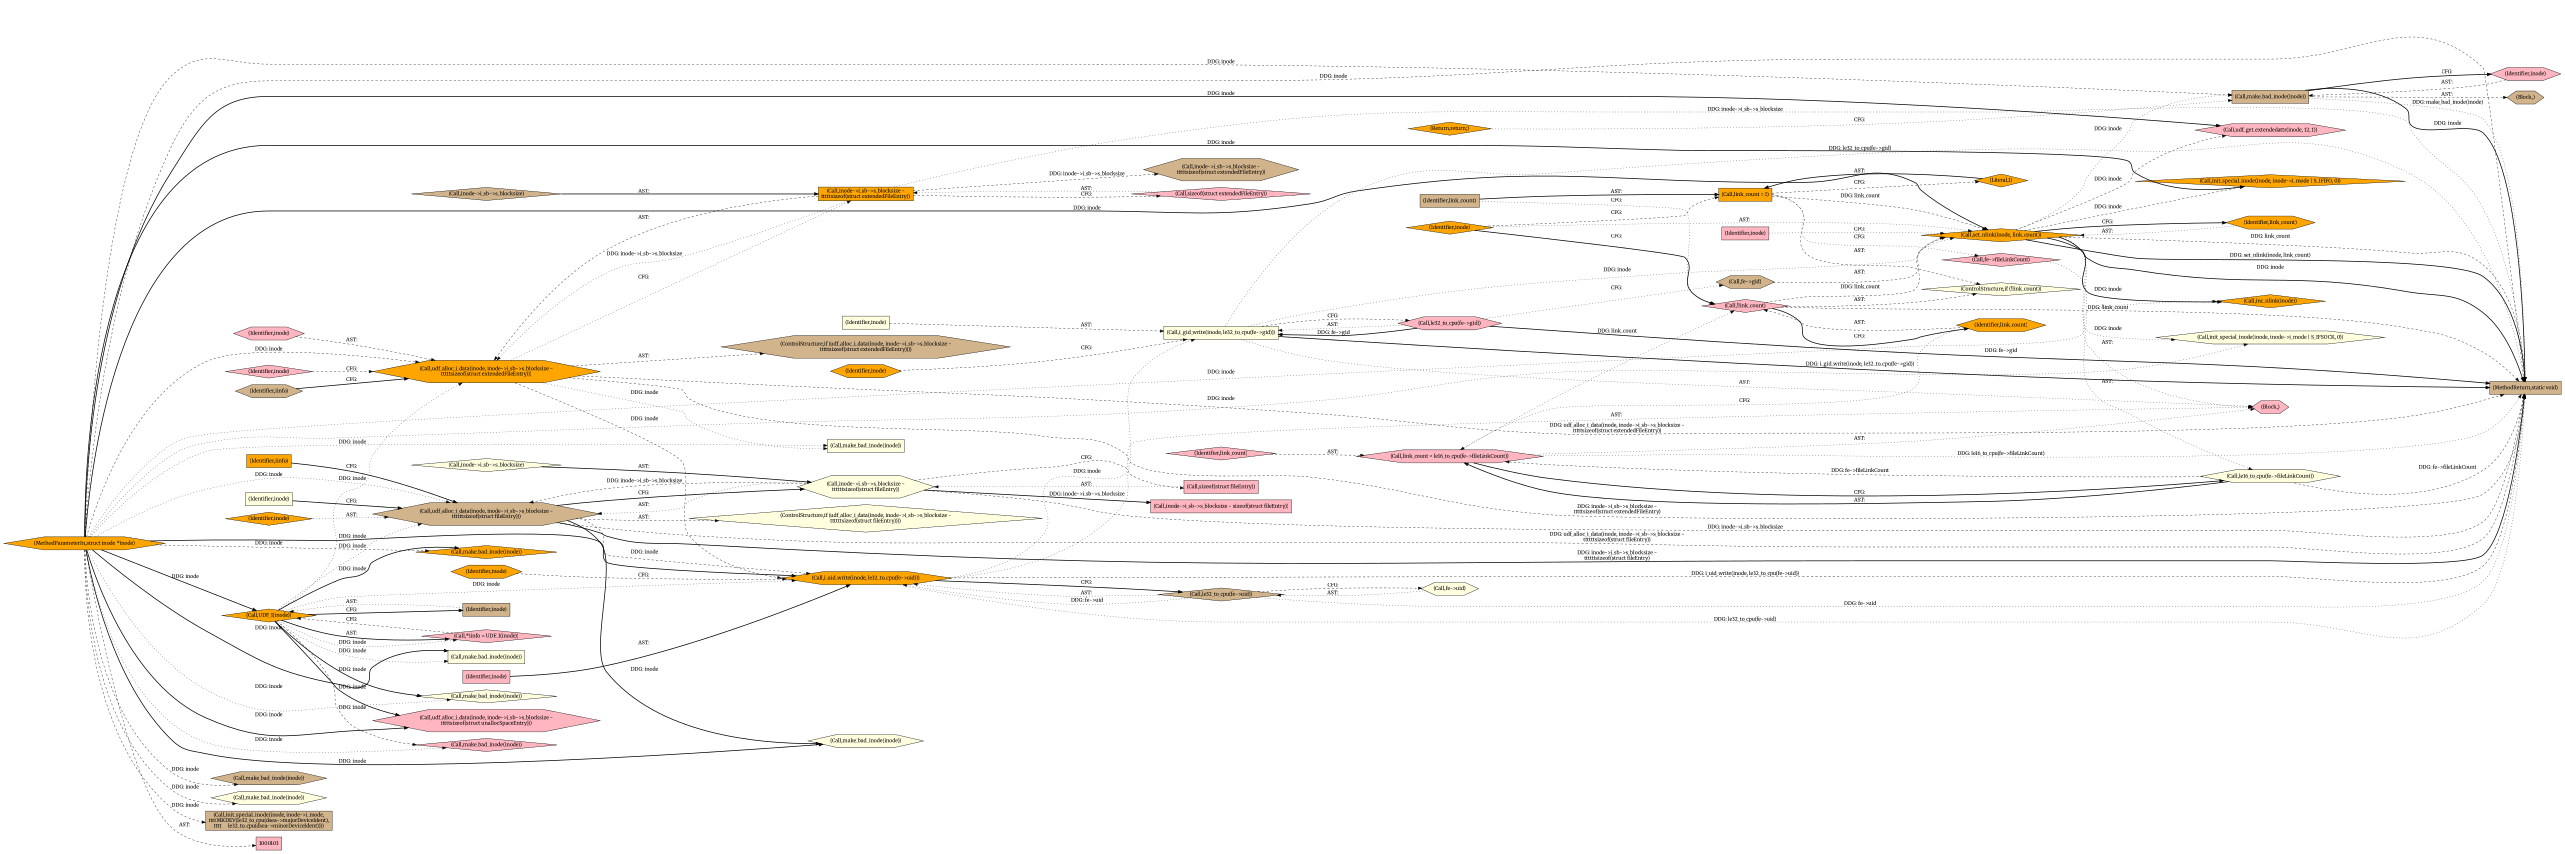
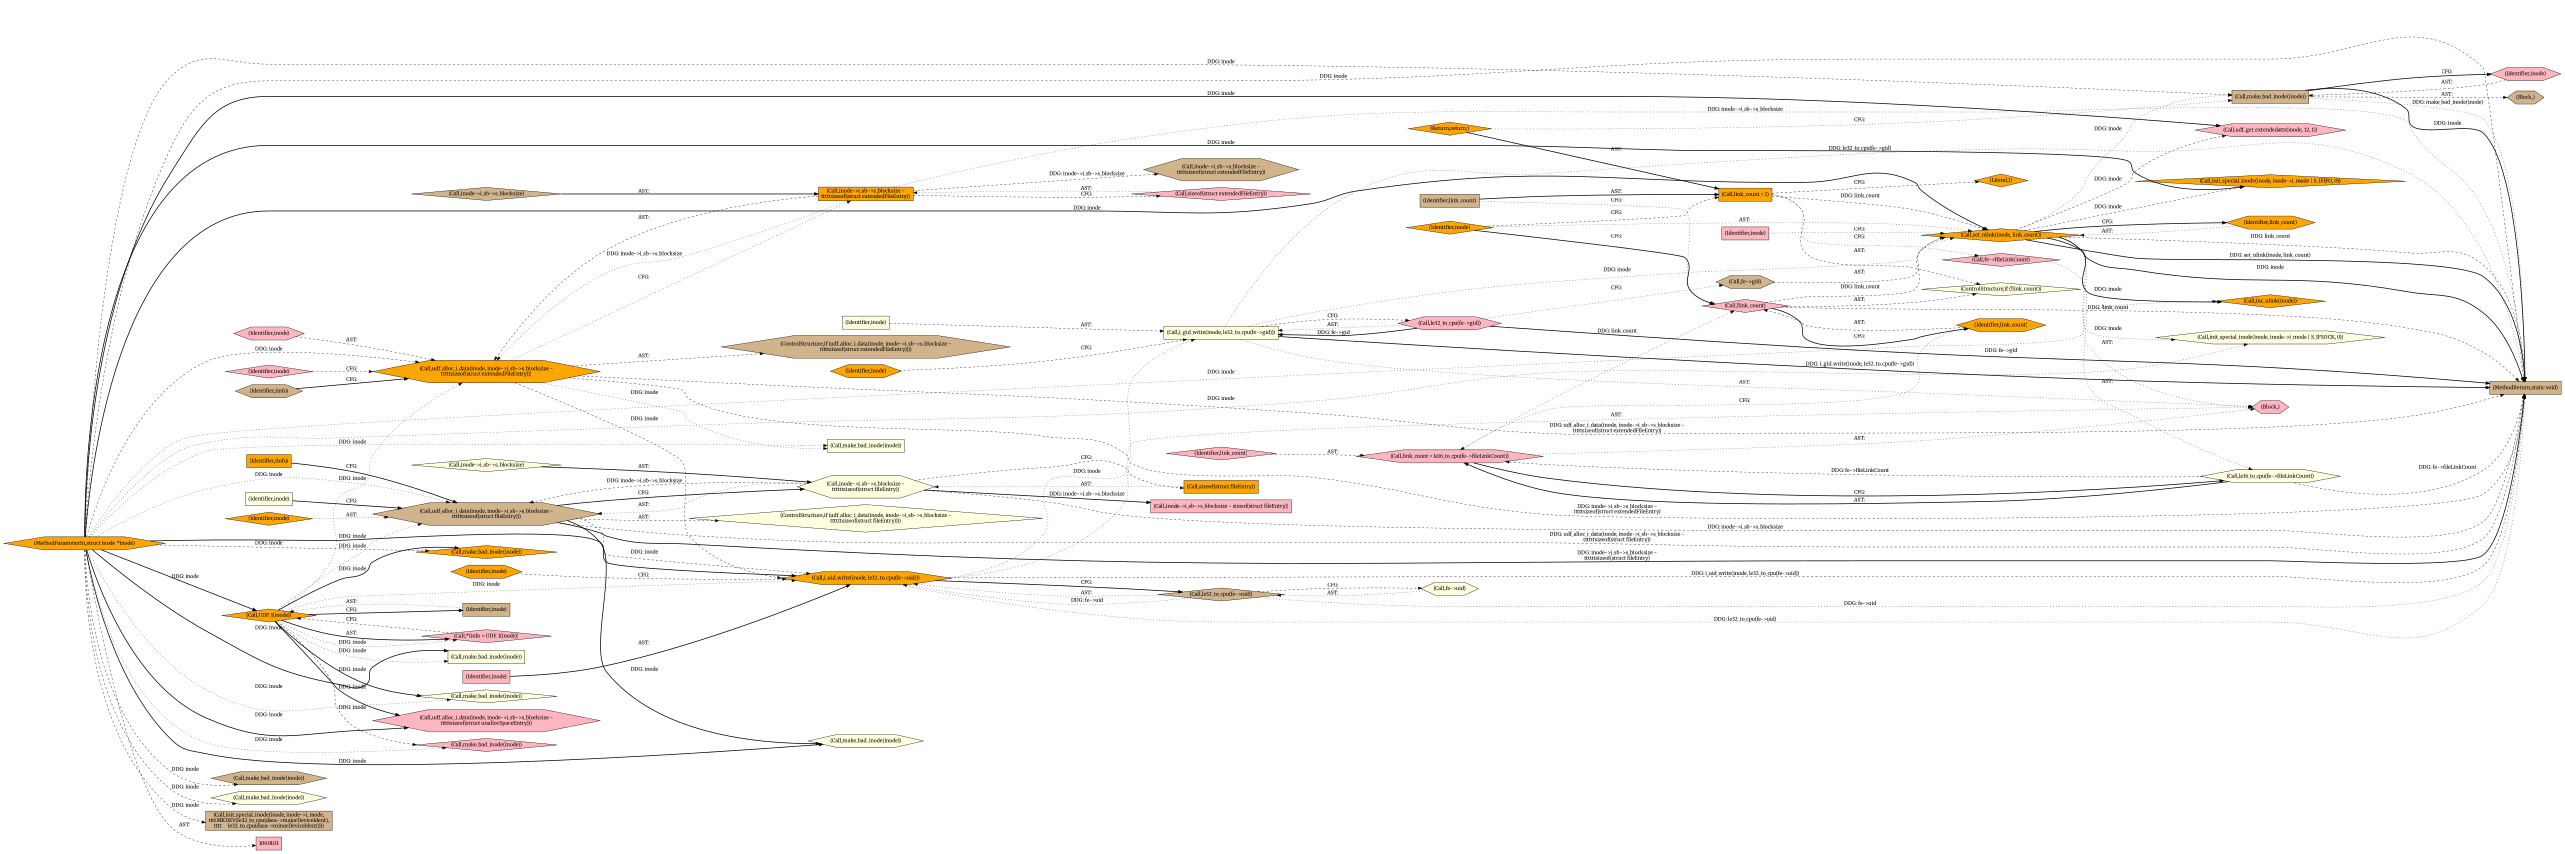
(1902, 174) -> (1591, 160)
(2038, 457) -> none
(1221, 487) -> (1221, 487)
